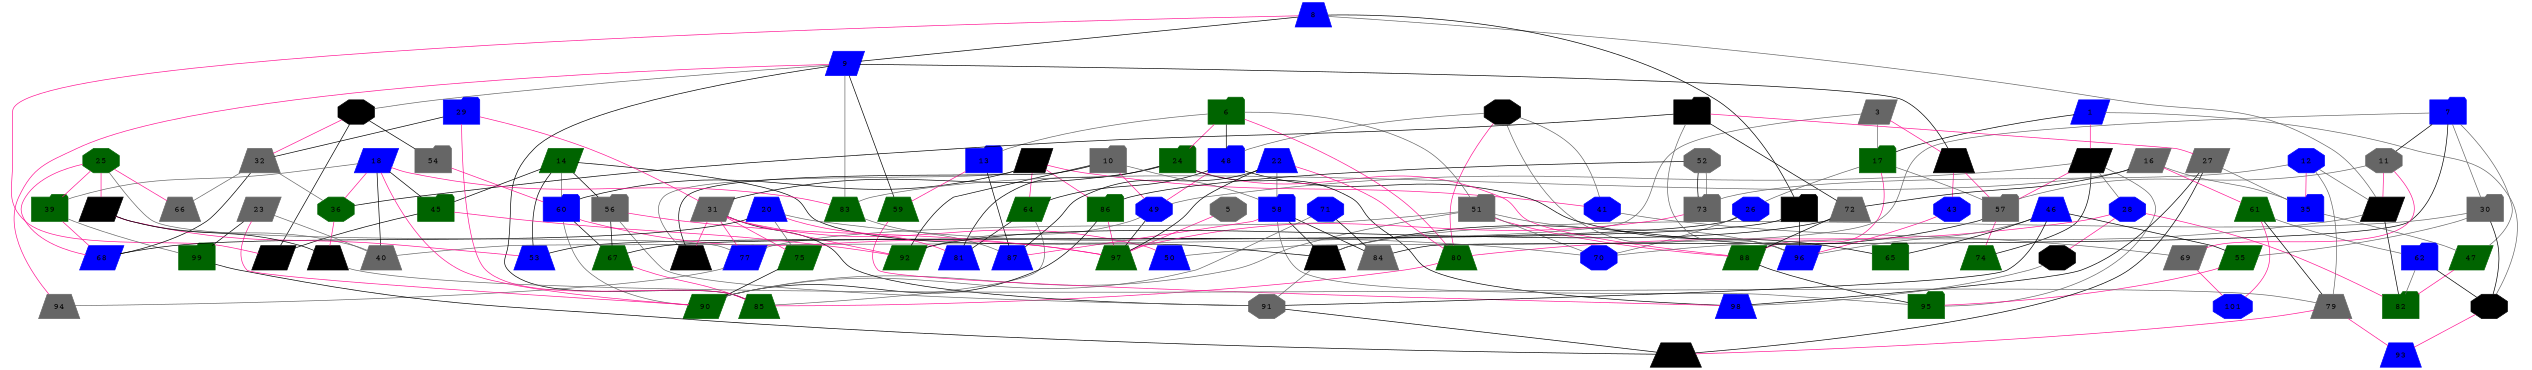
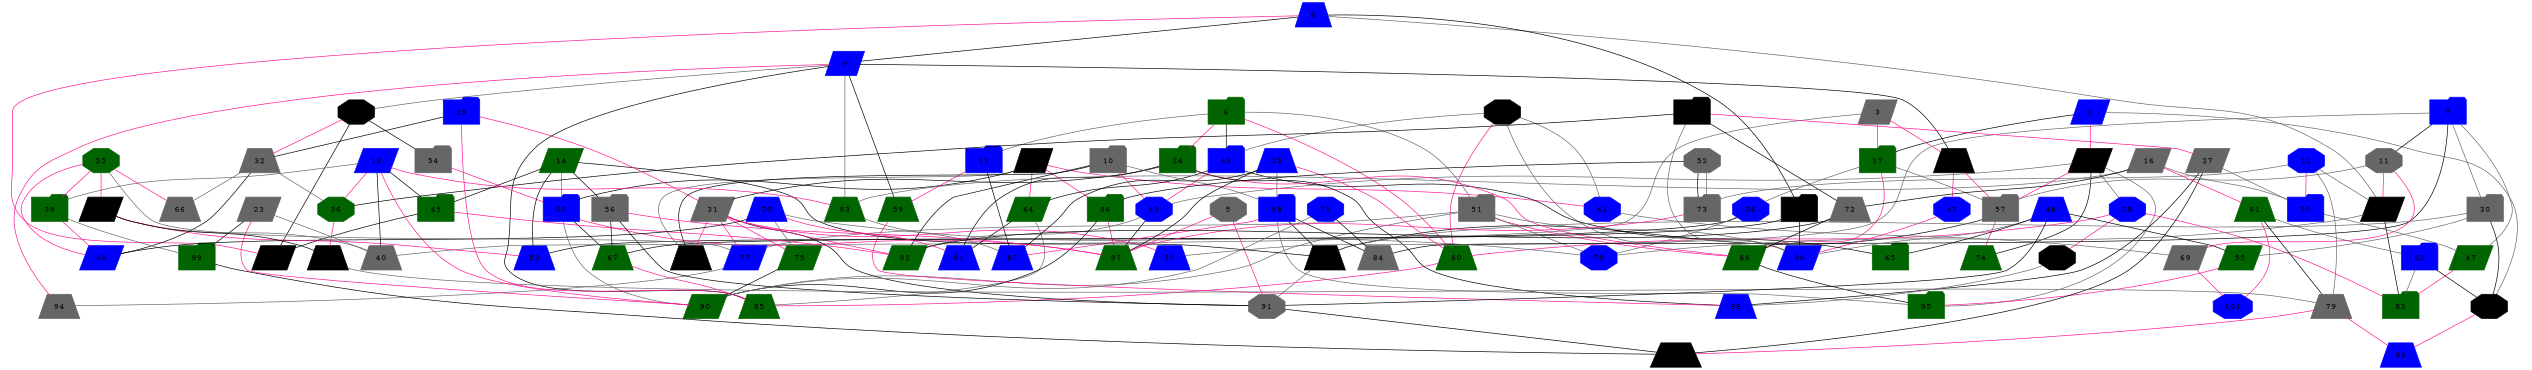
none -> (1248, 258)
(939, 297) -> (939, 297)
